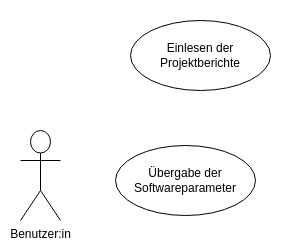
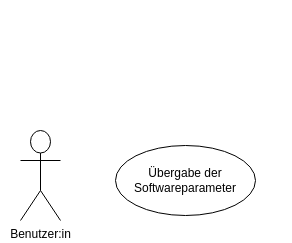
(201, 56) -> none
